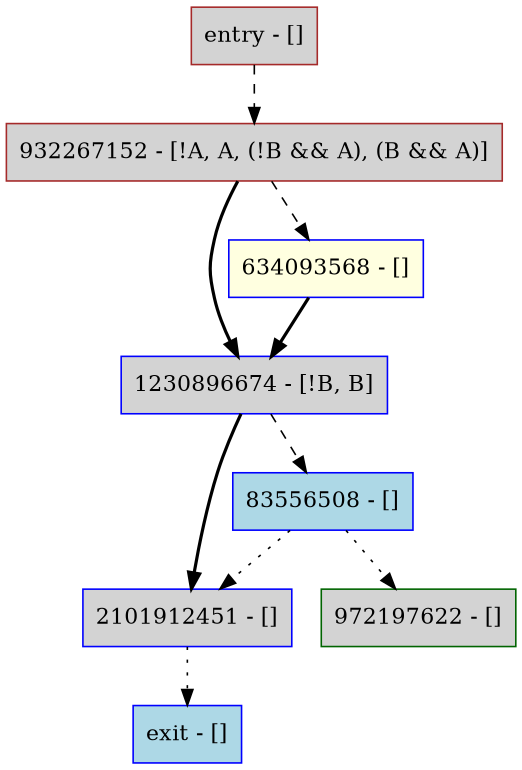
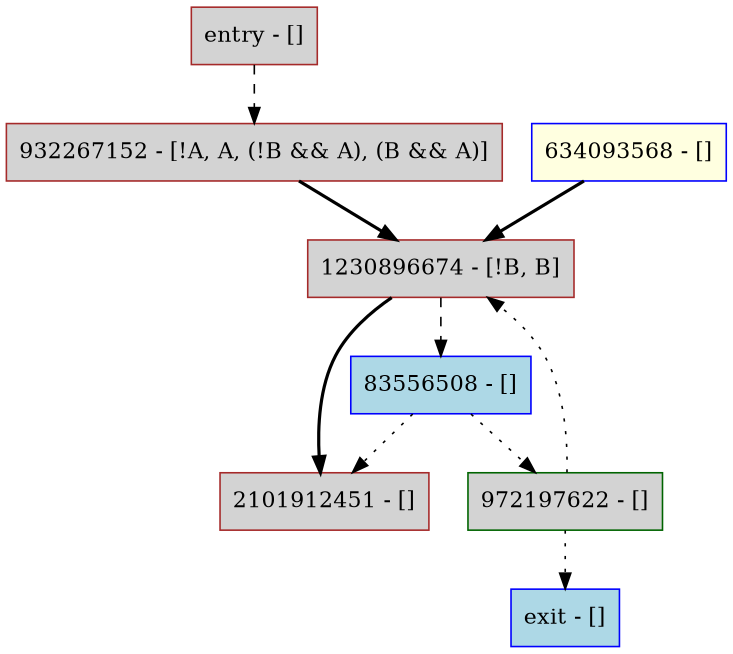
(286, 204) -> none
none -> (555, 380)
(254, 385) -> (441, 269)
(187, 618) -> (324, 501)
(187, 668) -> (565, 552)
